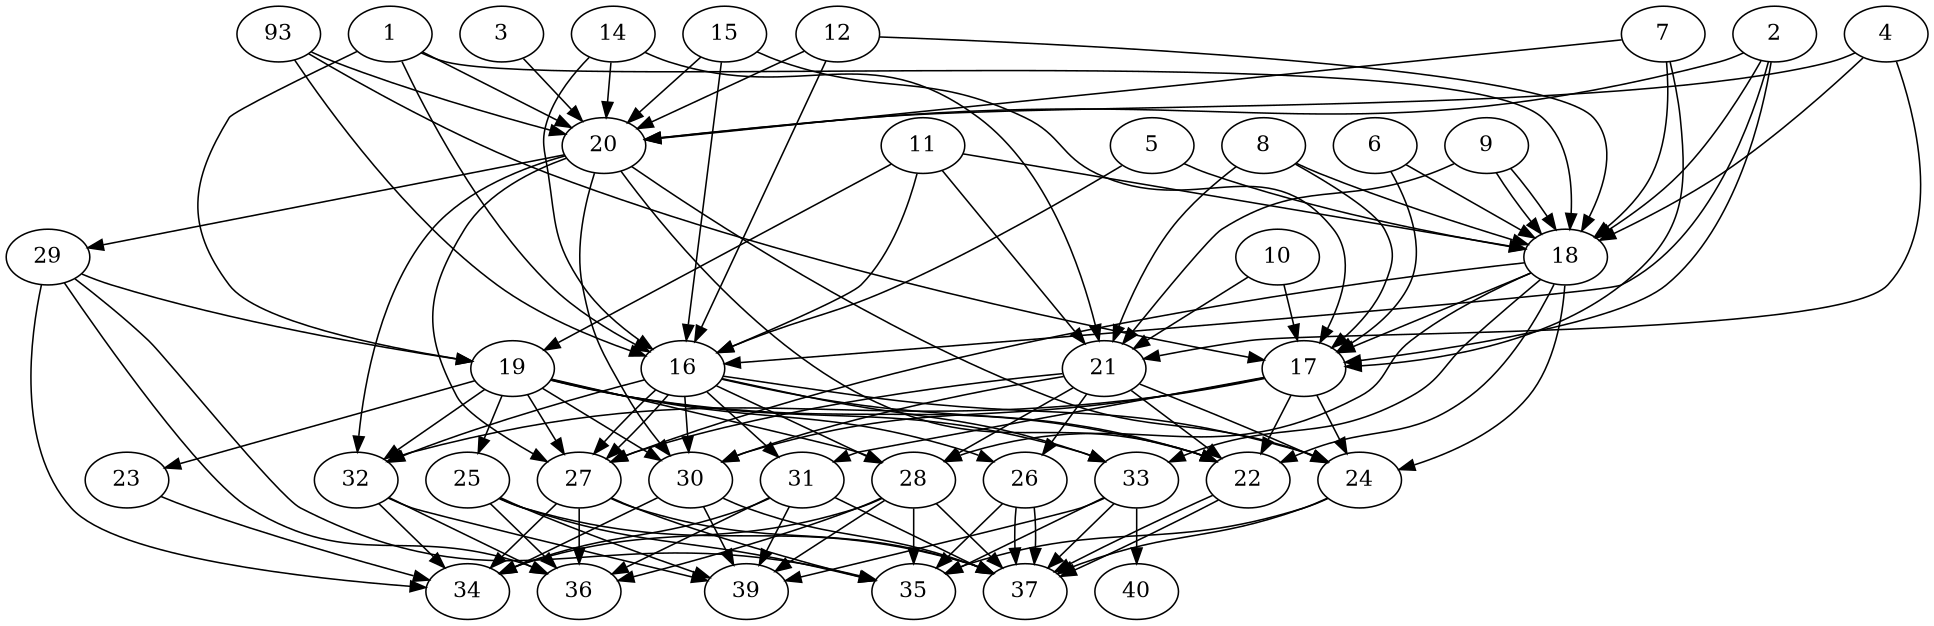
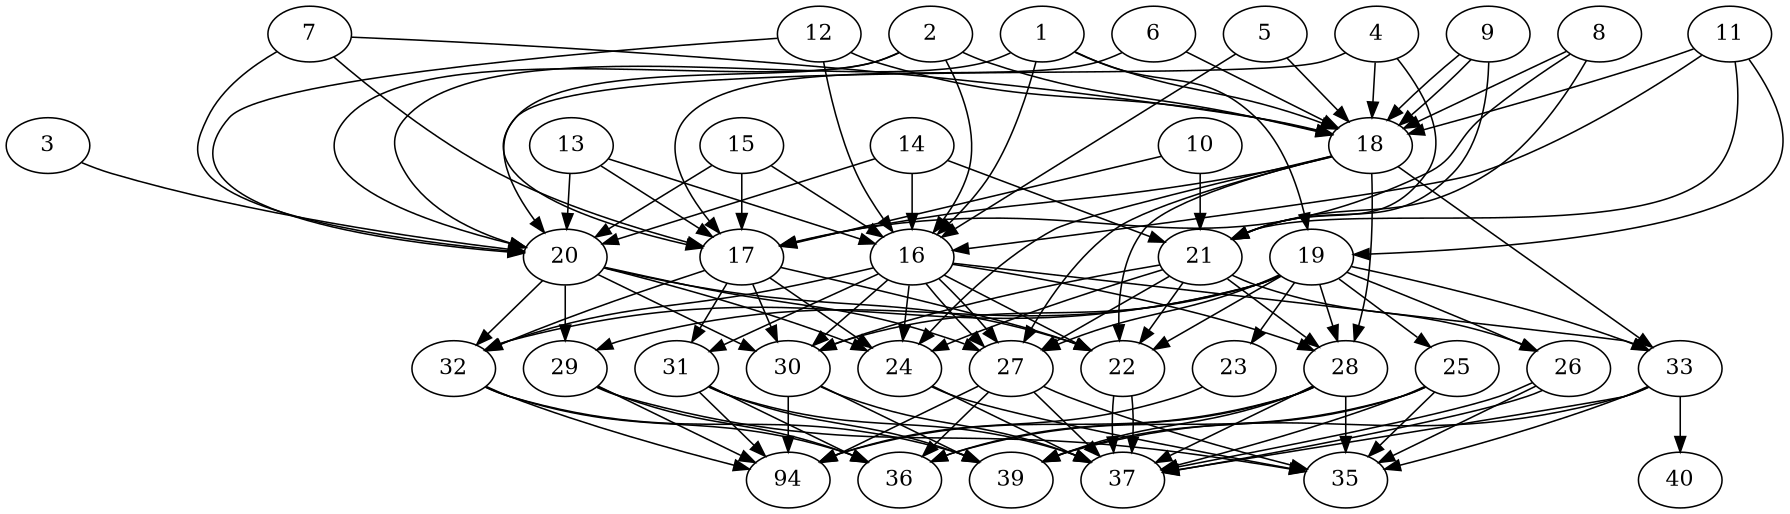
(279, 34) -> (571, 146)
(267, 324) -> (947, 313)
(468, 592) -> (788, 480)
